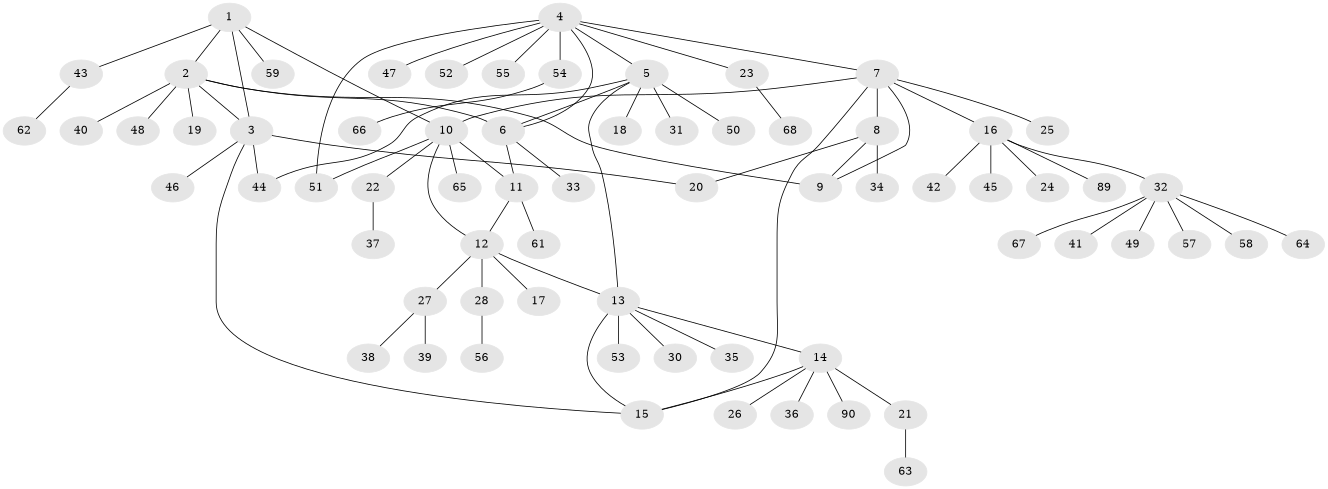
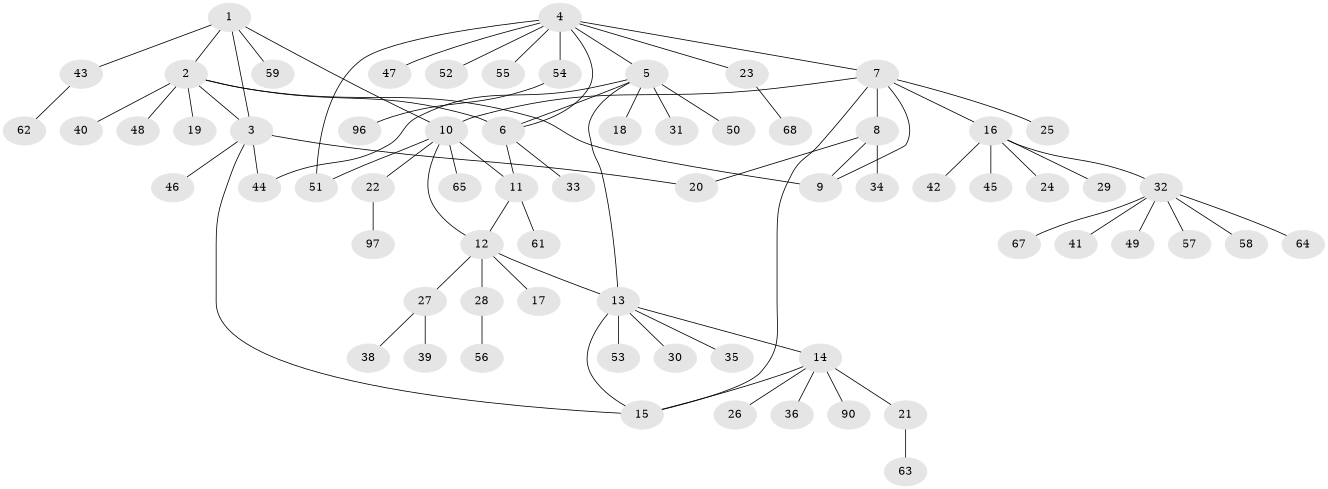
(360, 131) -> (360, 131)
(1104, 188) -> (1104, 188)
(373, 245) -> (373, 245)
